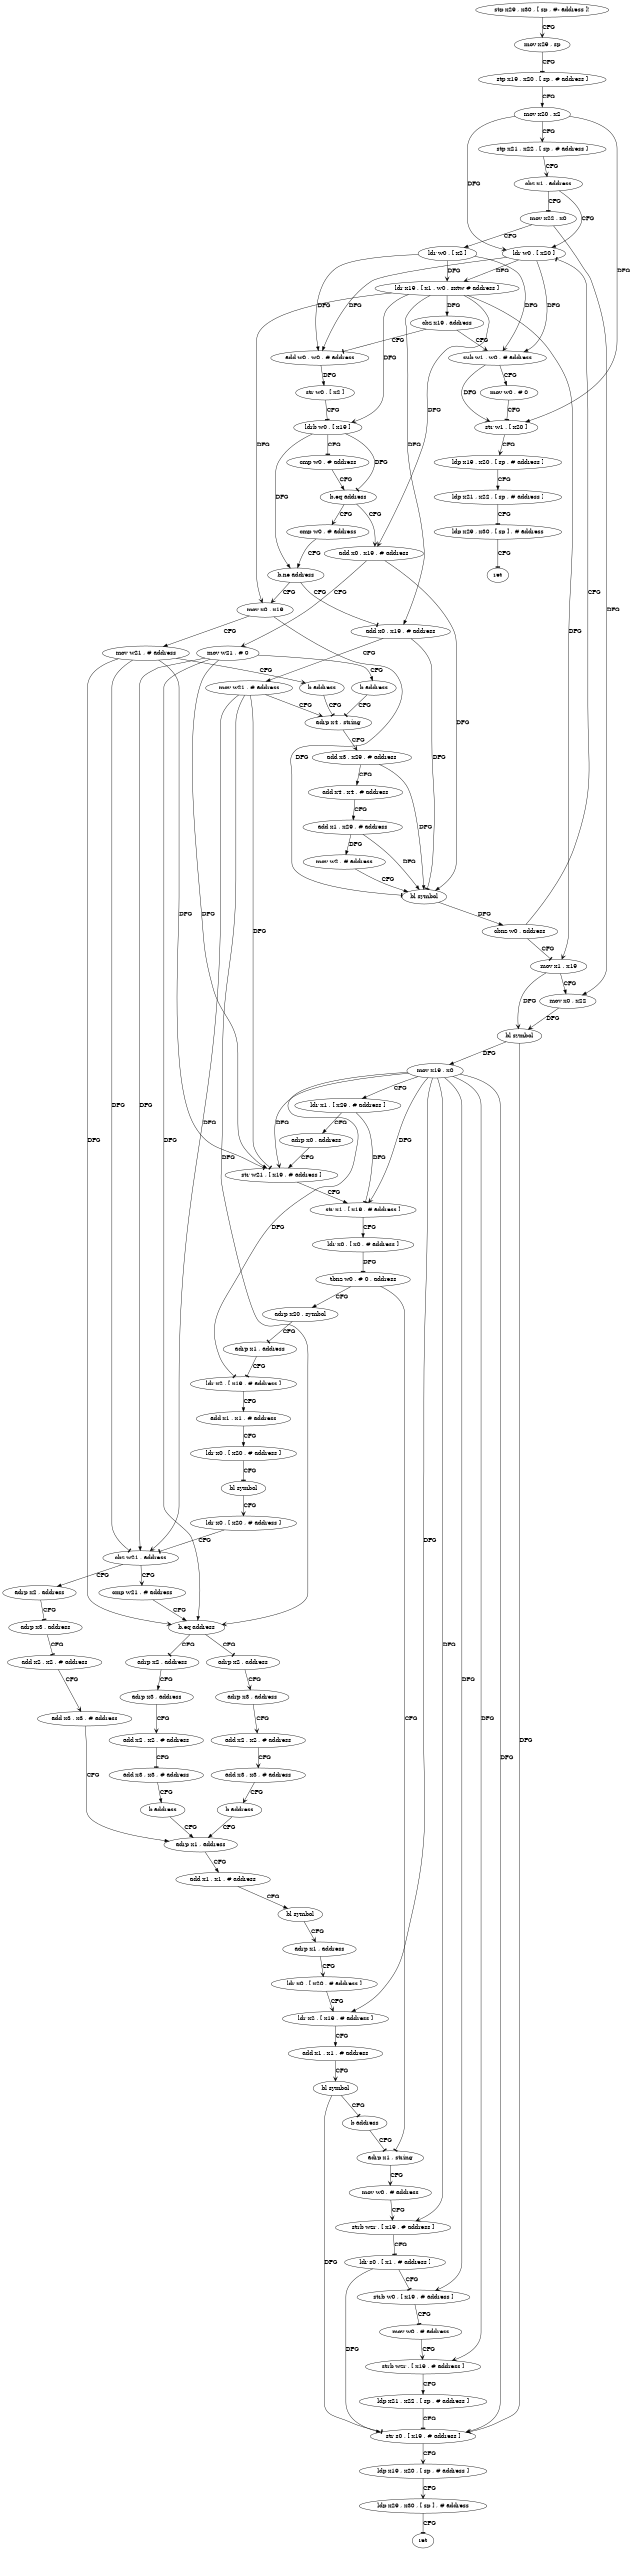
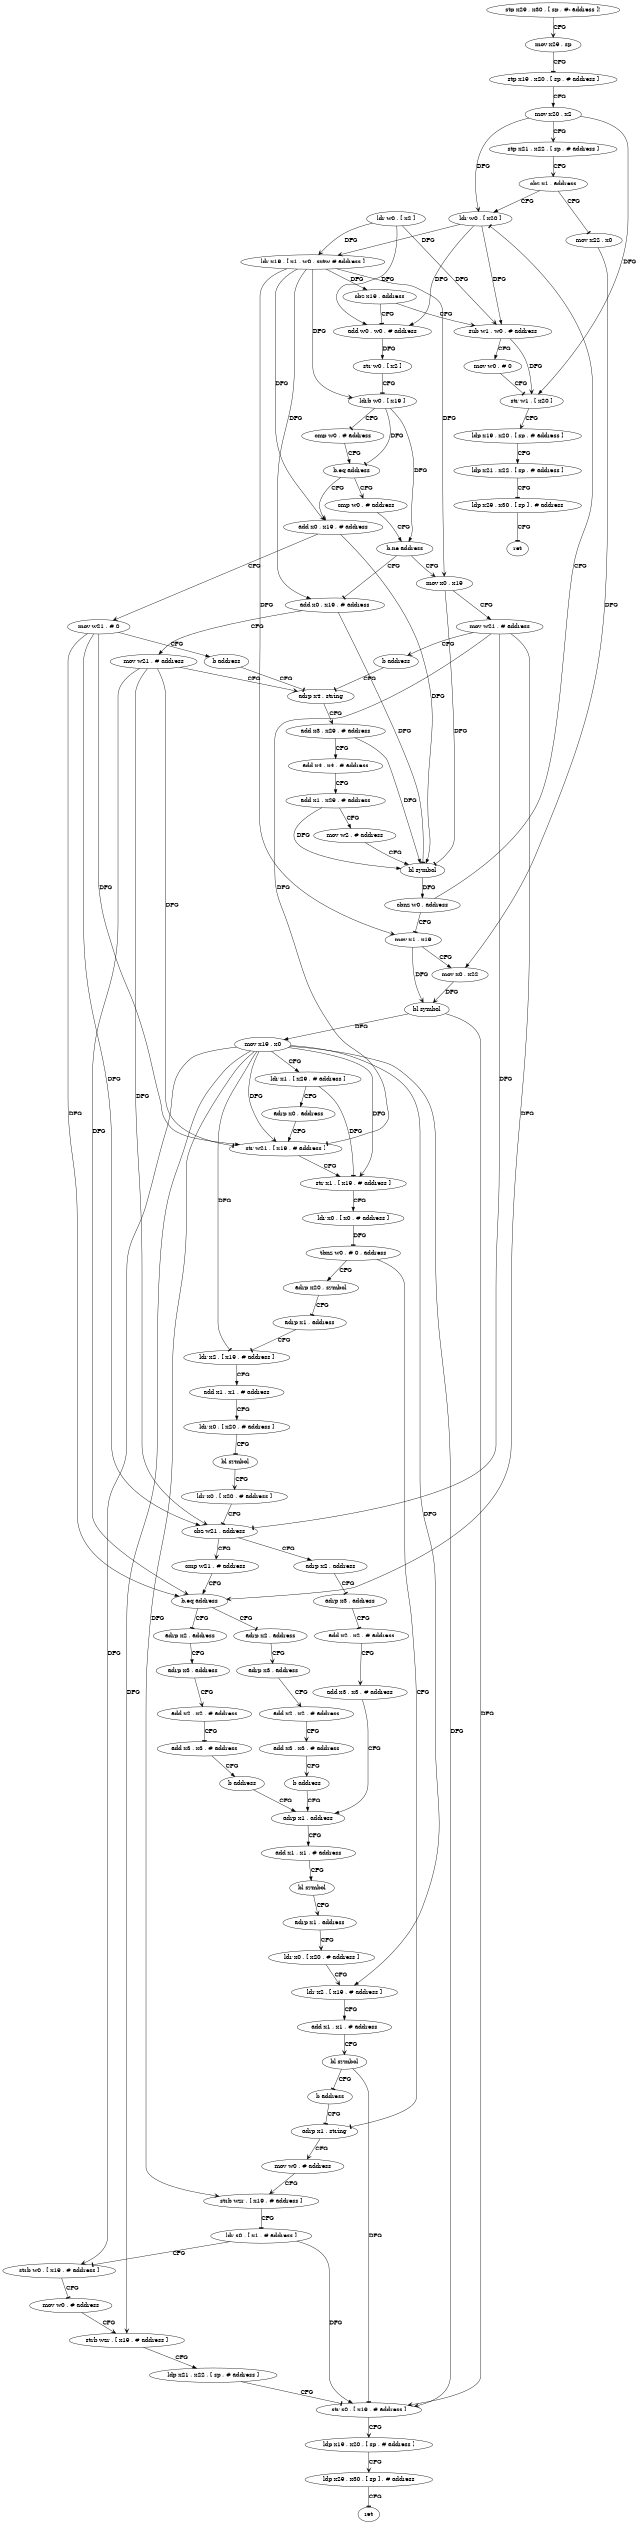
(500, 235) -> none
(356, 845) -> (353, 818)
